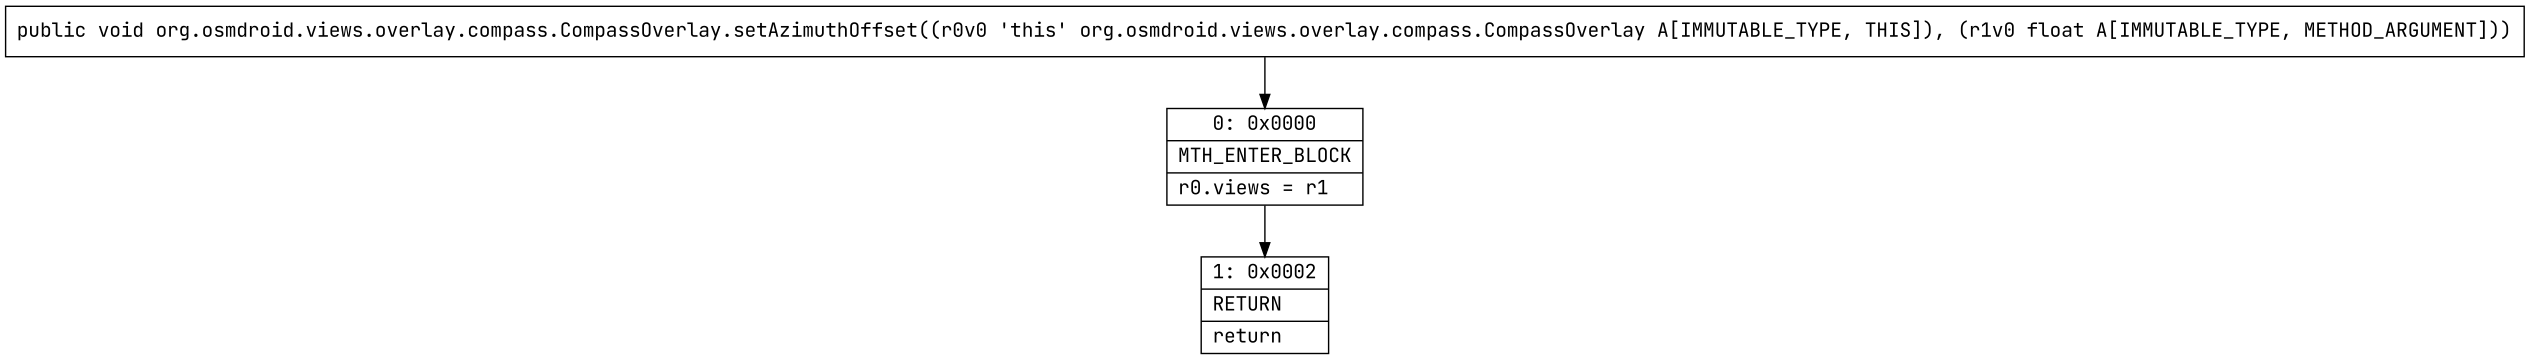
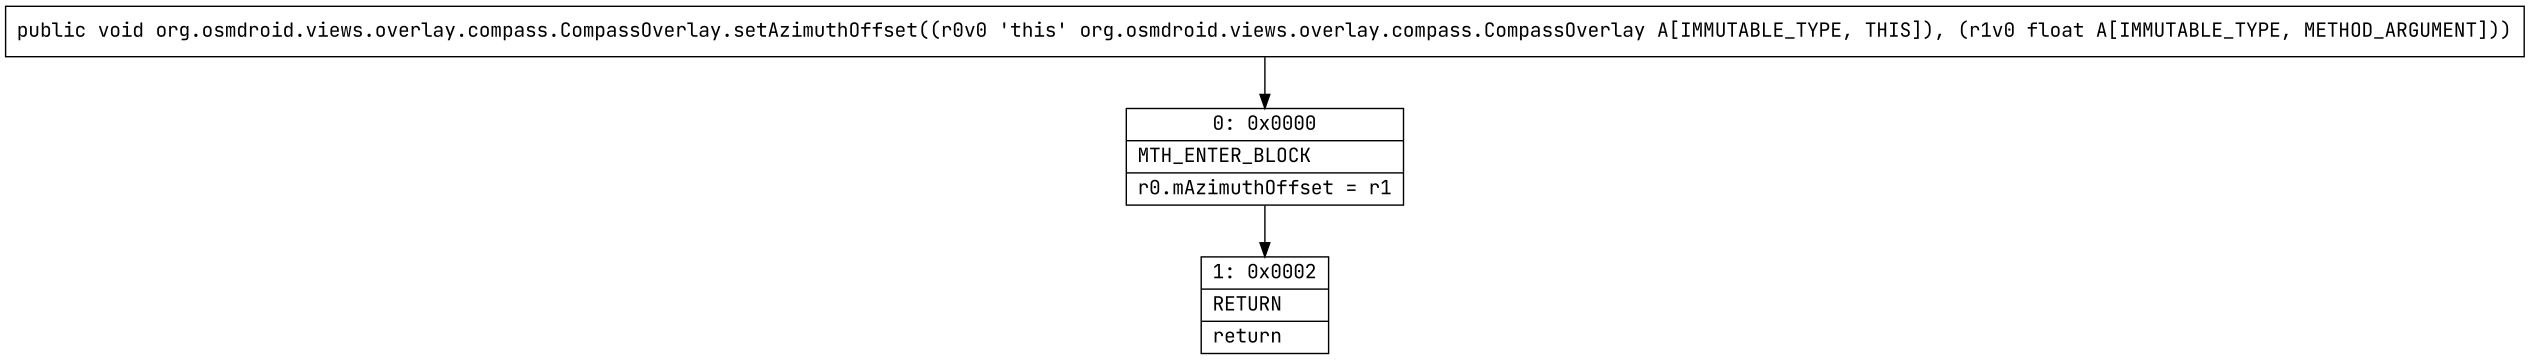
(1254, 188) -> (1265, 188)
